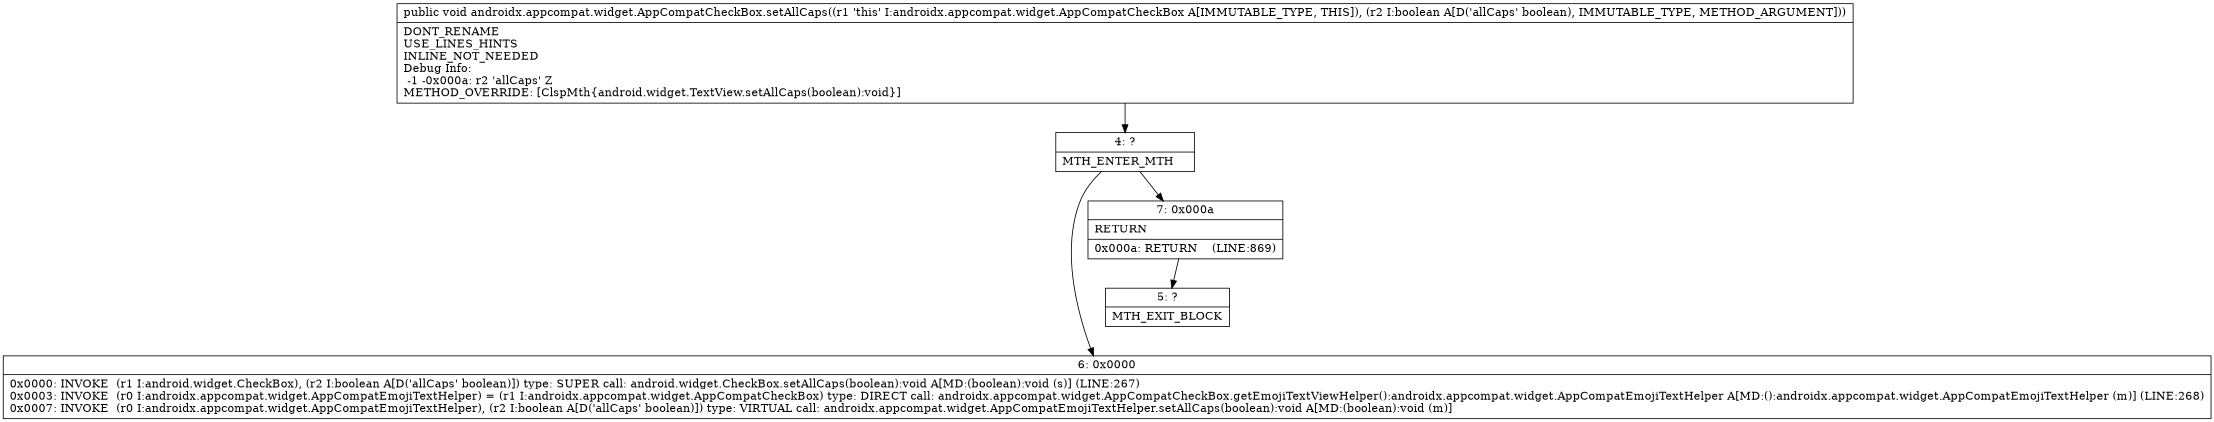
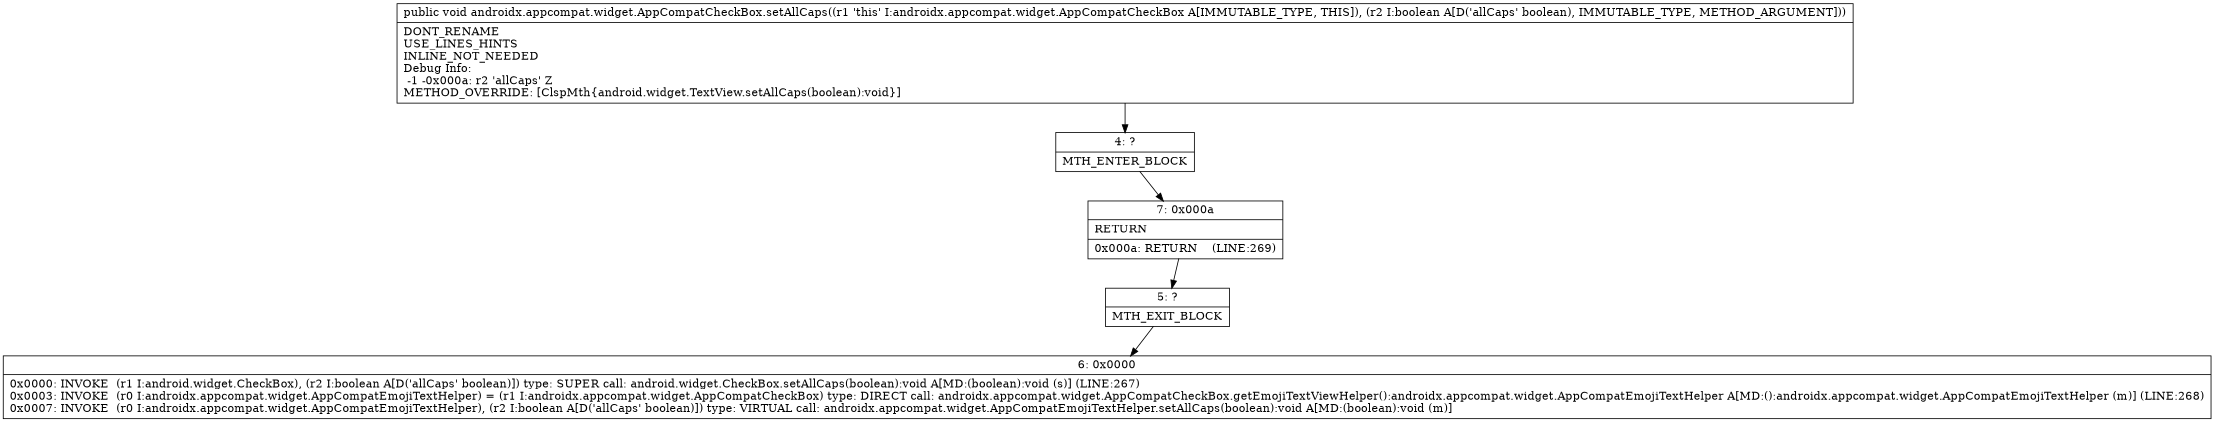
(1118, 161) -> (1125, 161)
(1185, 249) -> (1185, 249)
(1071, 257) -> (1145, 338)
